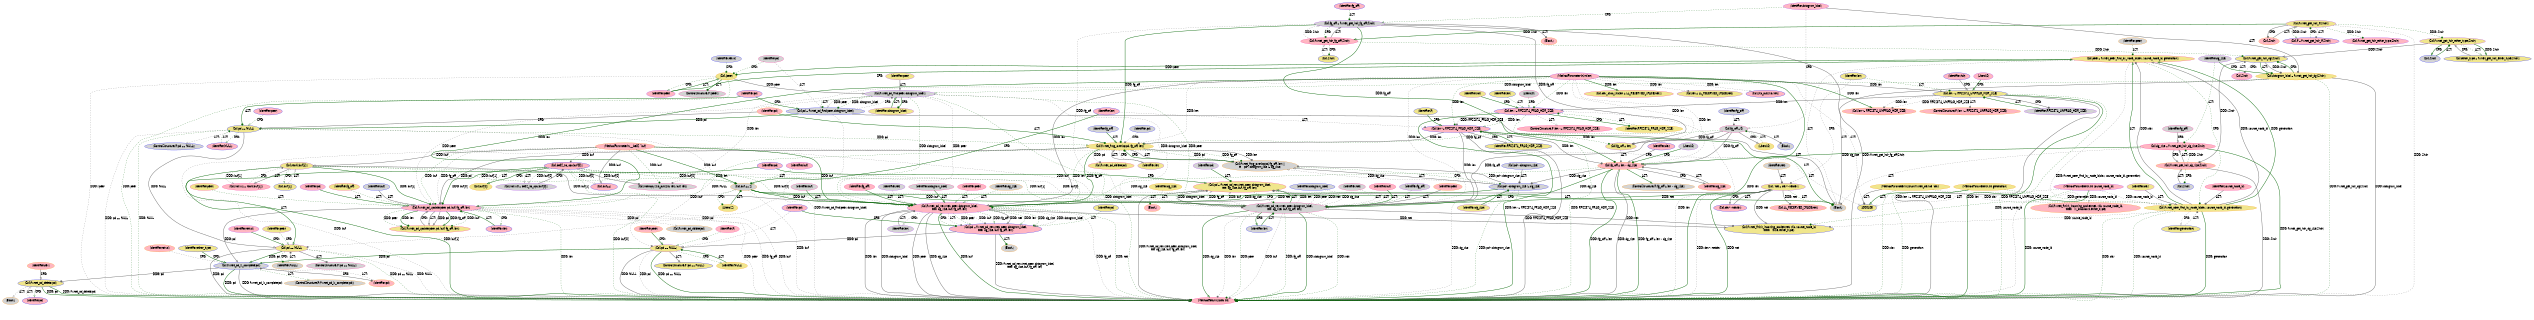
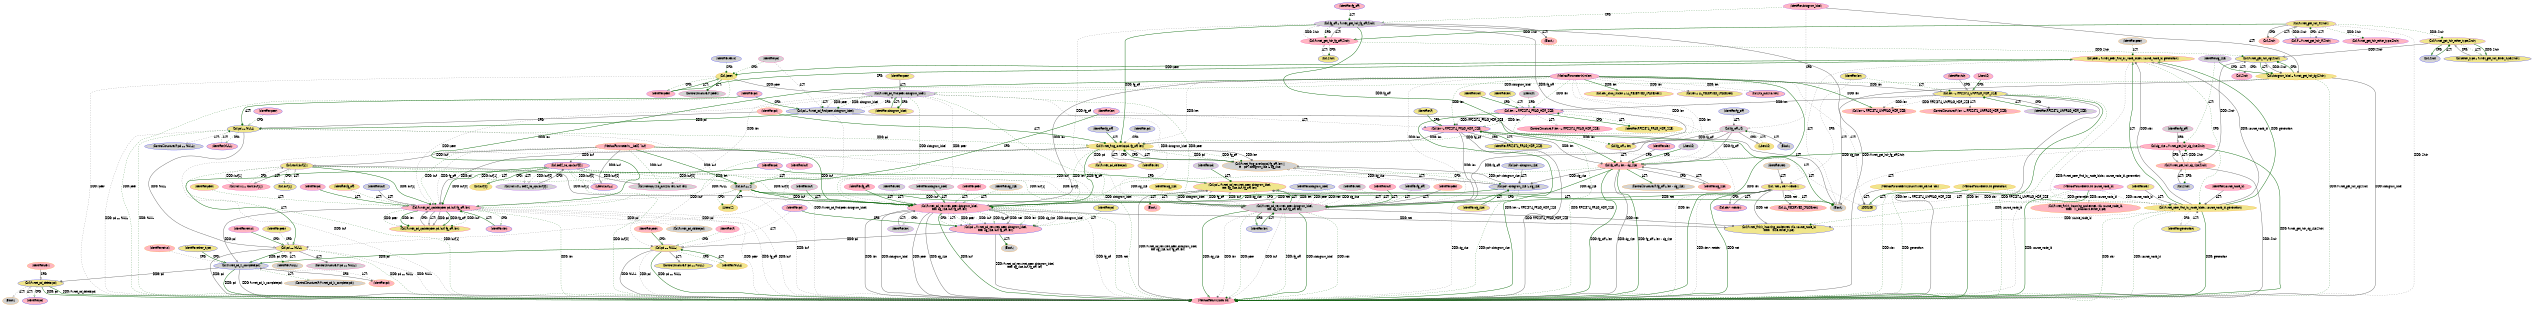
(604, 187) -> (604, 187)
(610, 295) -> (610, 295)
